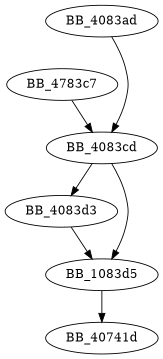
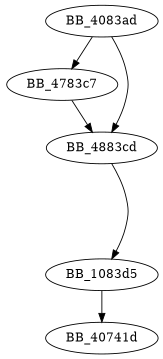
none -> (84, 49)
(102, 148) -> (102, 148)
(61, 211) -> none
